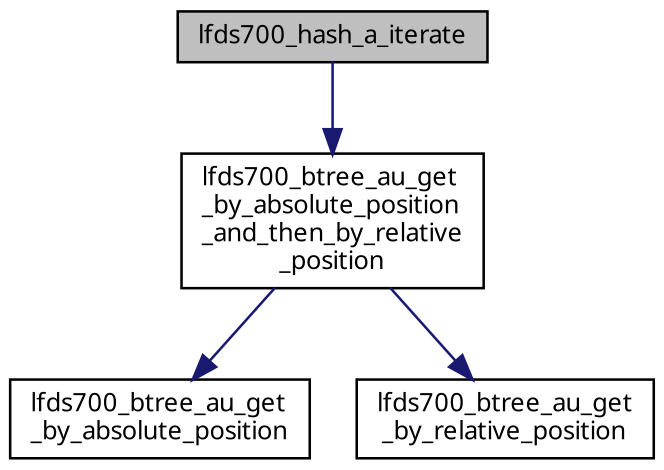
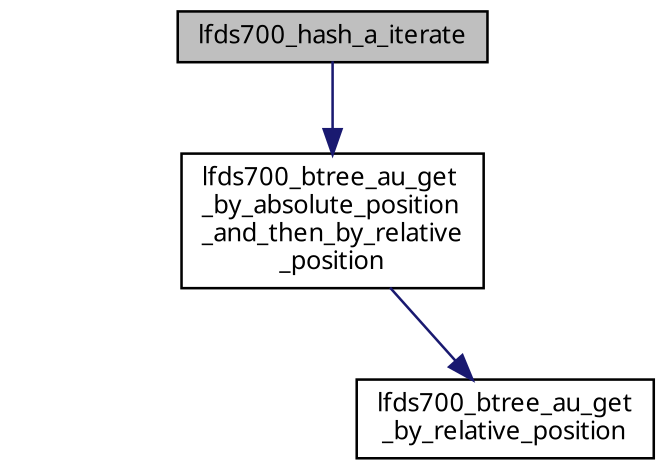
(160, 419) -> none
